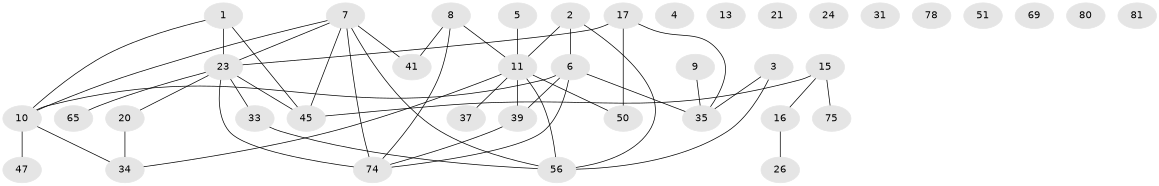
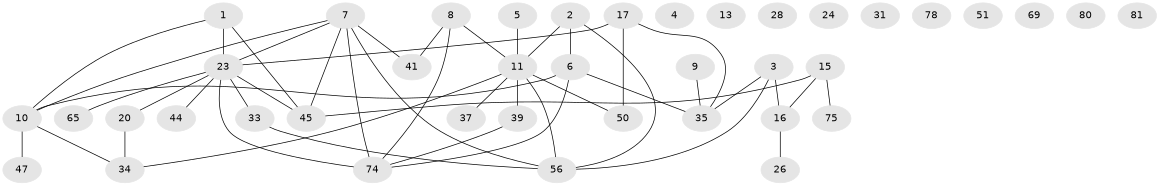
(777, 16) -> (777, 16)
(544, 93) -> none
none -> (777, 93)
none -> (176, 119)
